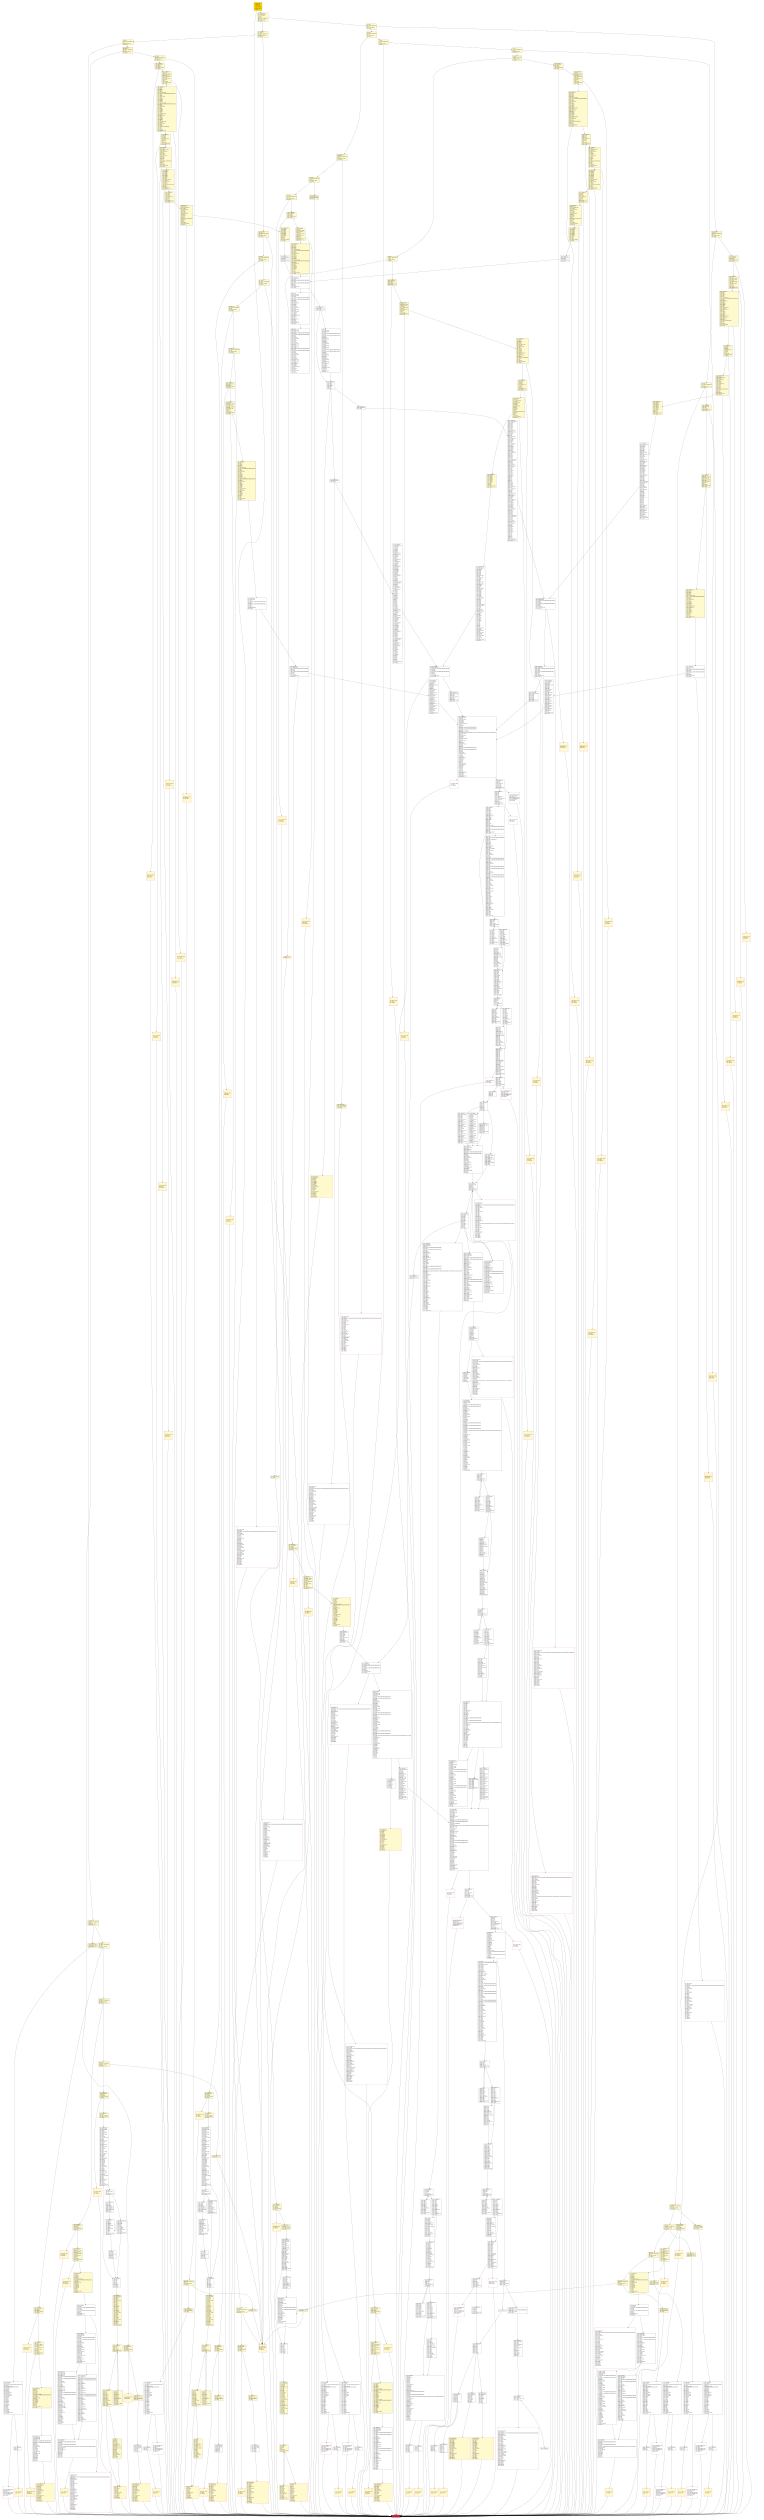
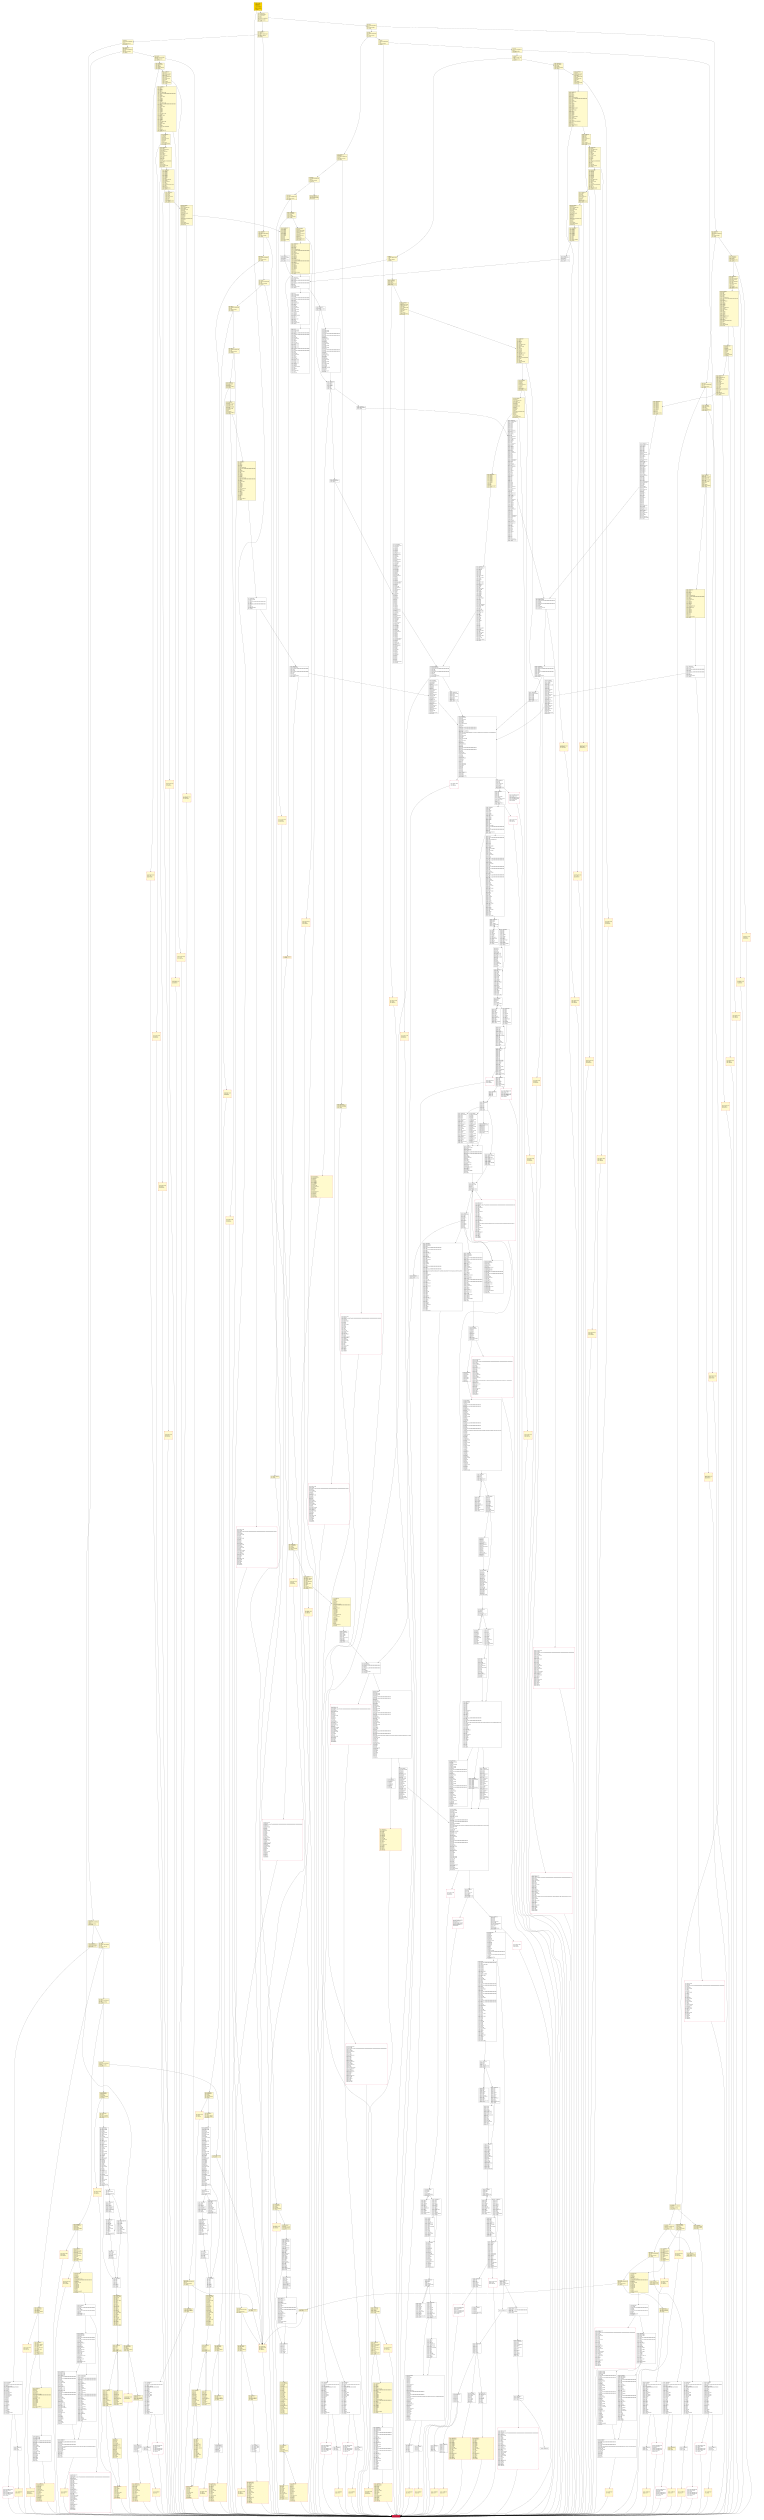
(672, 2448) -> (672, 2448)
